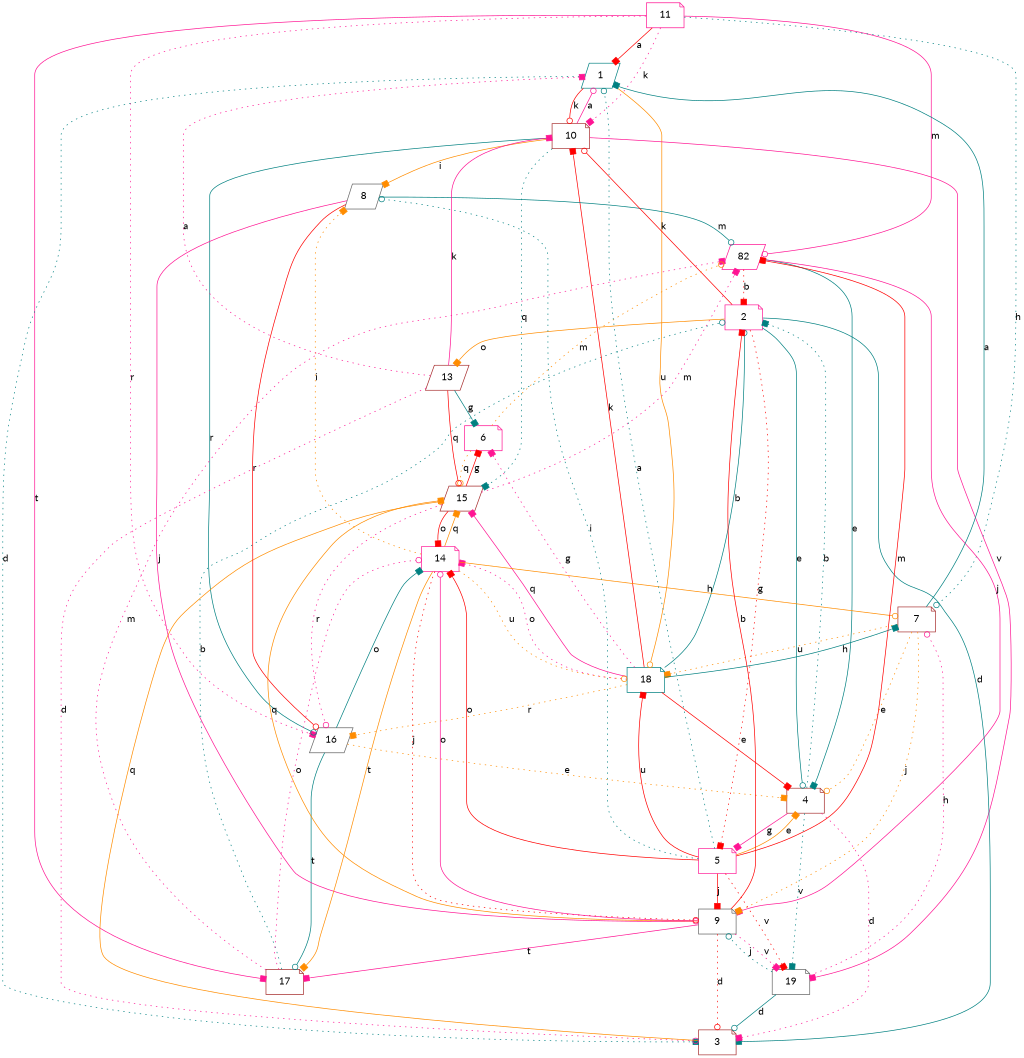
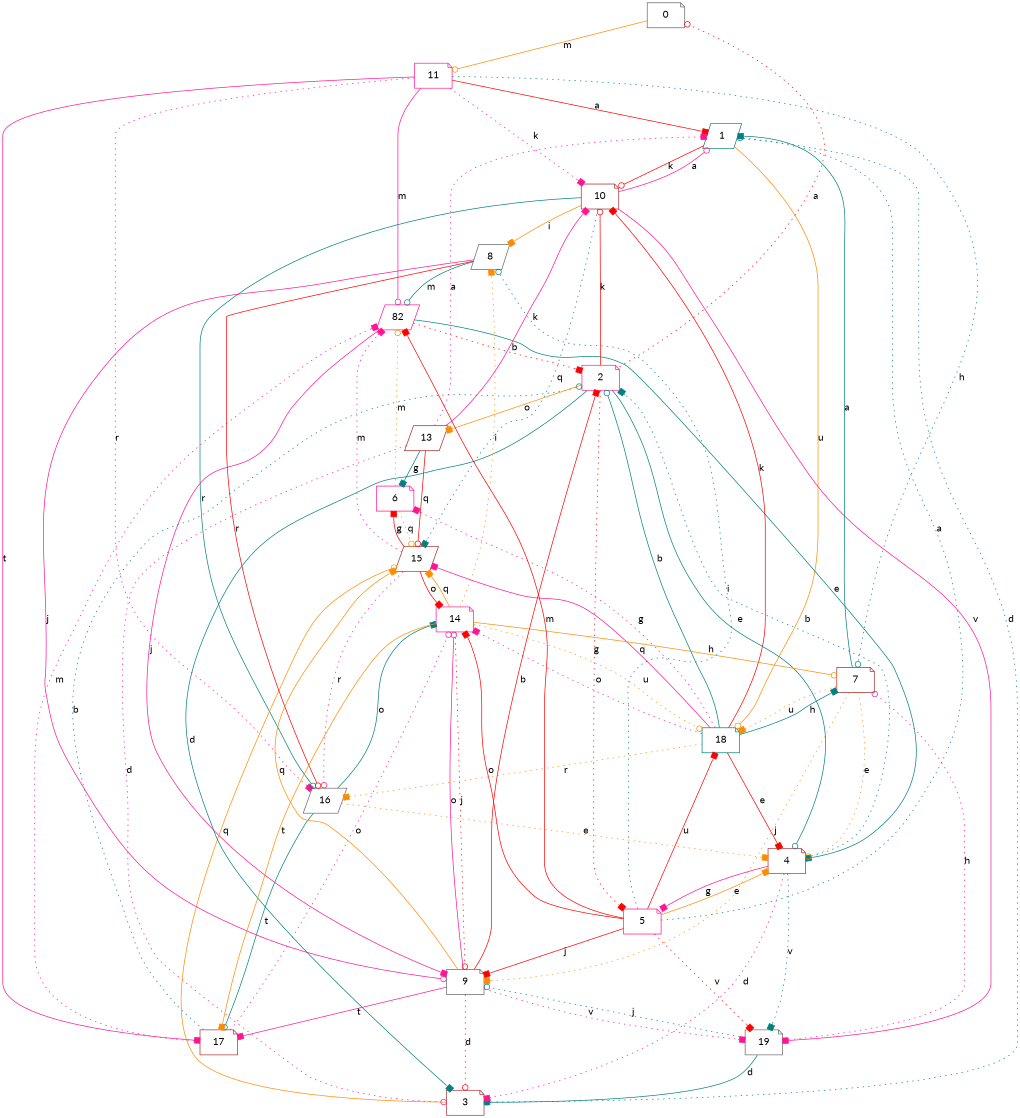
none -> (666, 15)
